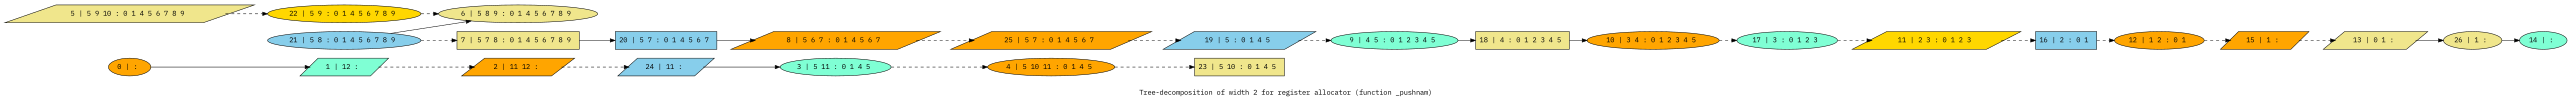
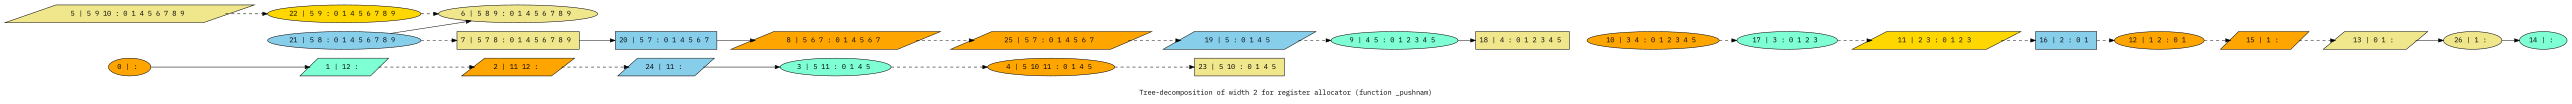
(1576, 40) -> none
